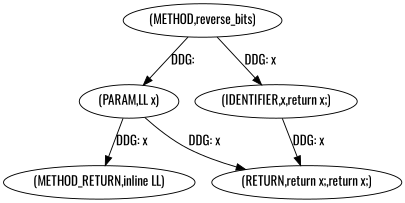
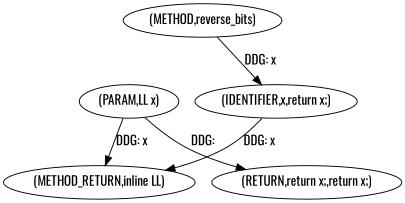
(169, 58) -> none
(290, 137) -> (222, 150)
(204, 142) -> (204, 142)
